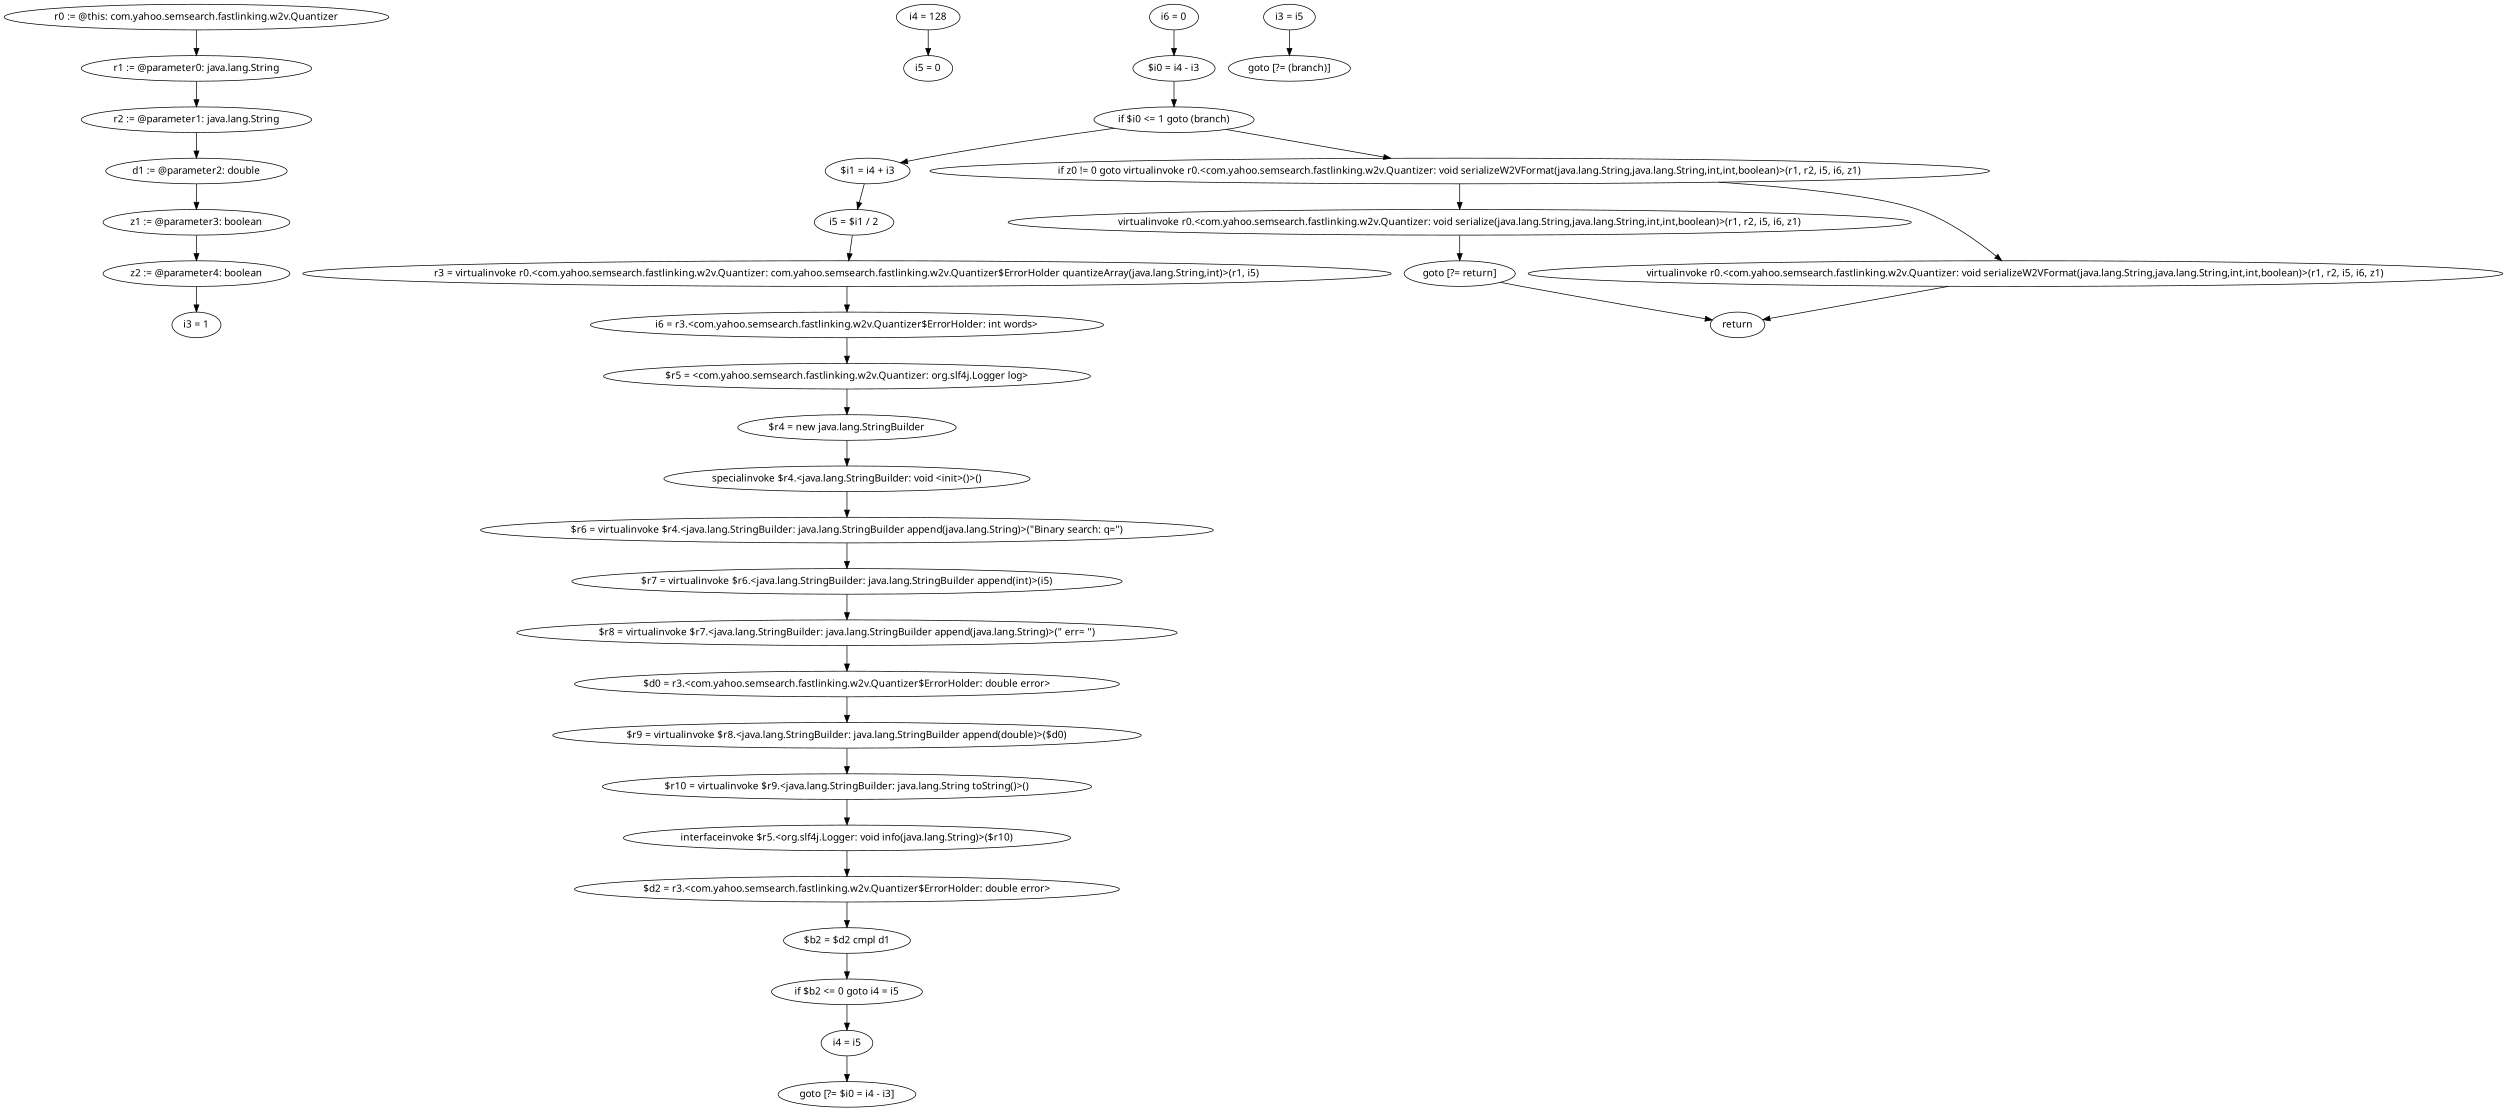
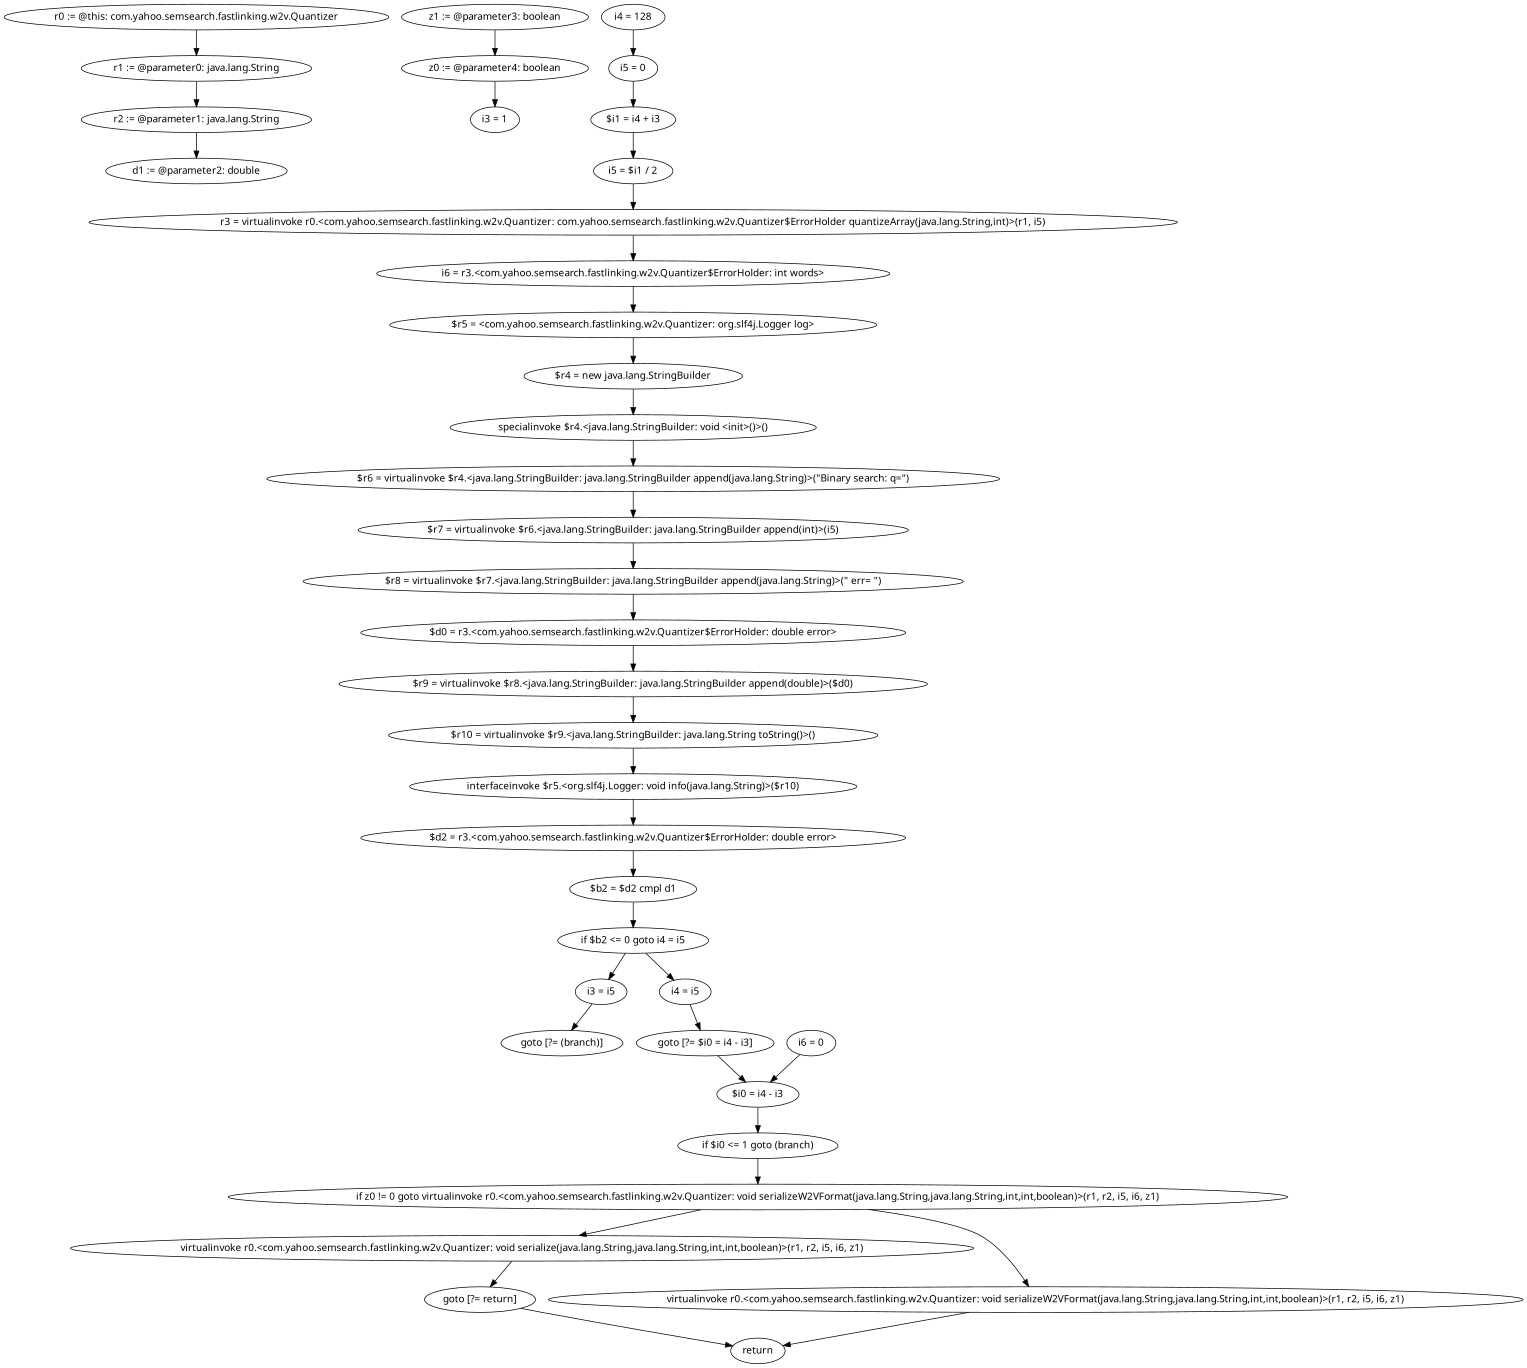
(1011, 143) -> (633, 91)
(196, 193) -> none
(196, 274) -> (495, 68)
none -> (619, 963)
none -> (729, 1066)
